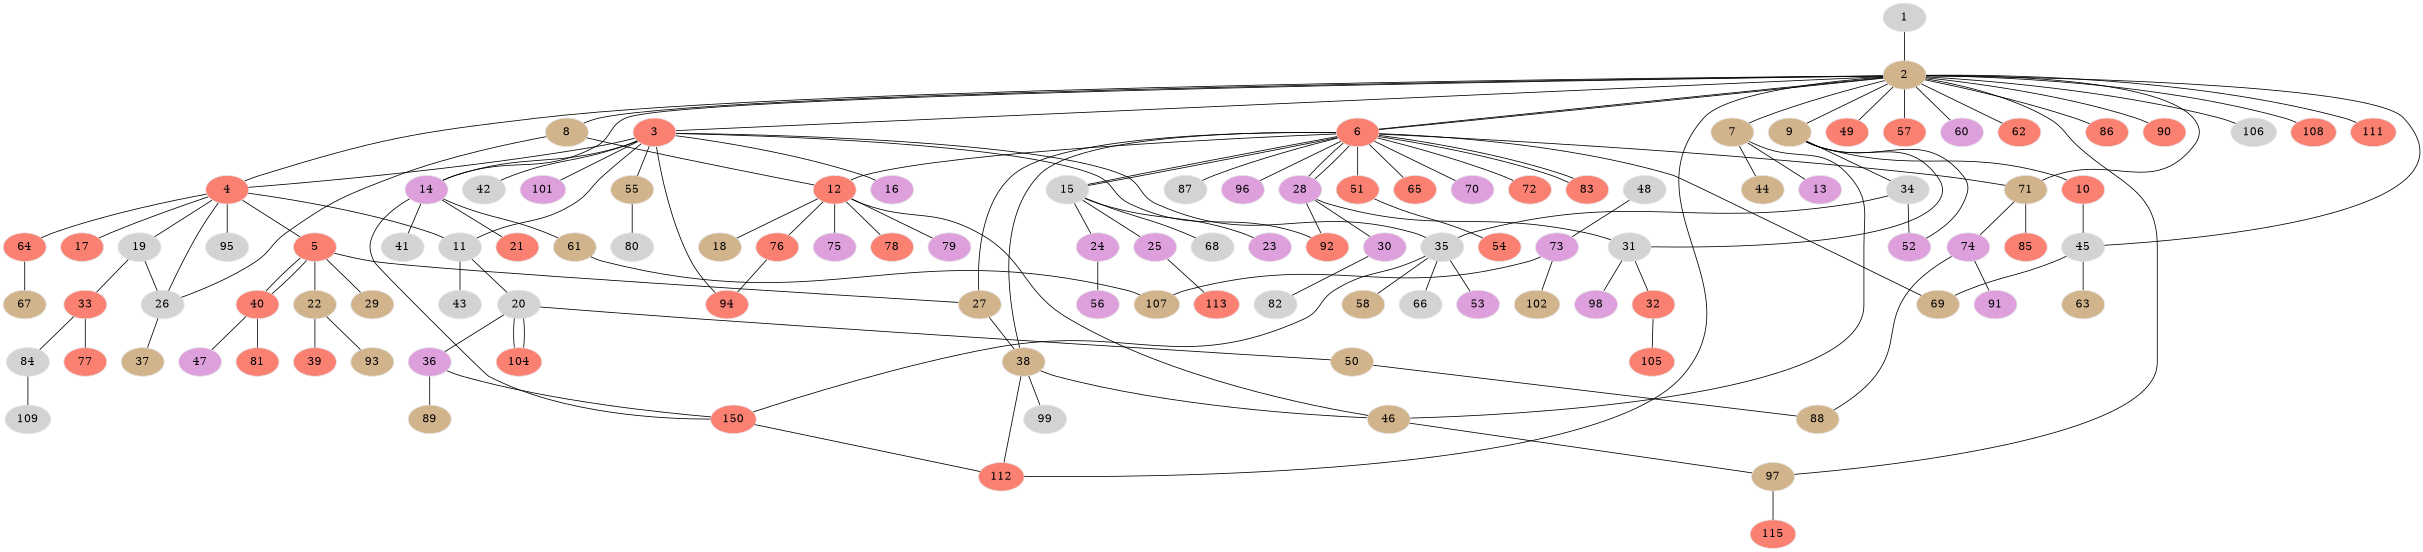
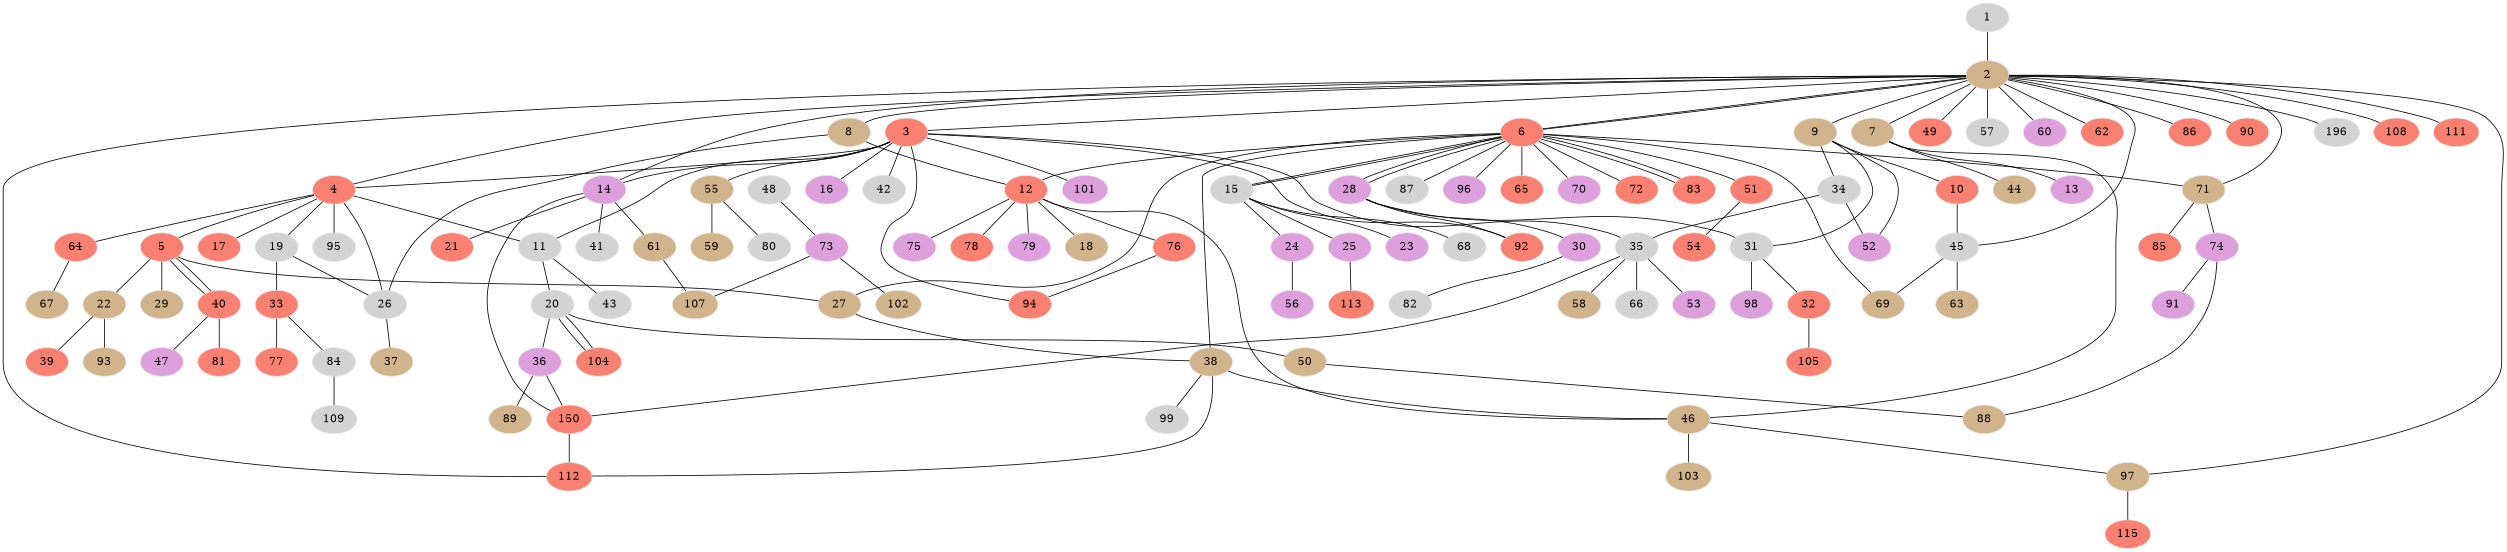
(1905, 132) -> (1987, 132)
(2254, 132) -> (2337, 132)
none -> (712, 247)
none -> (1689, 477)
